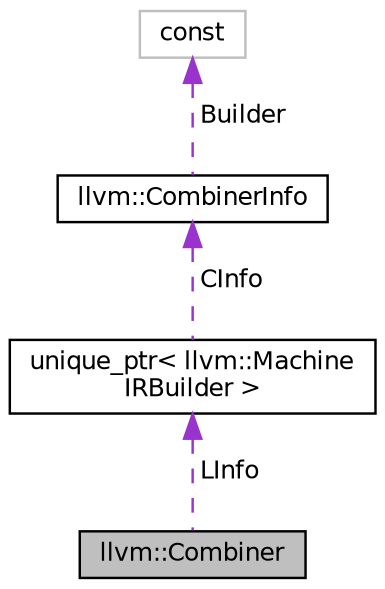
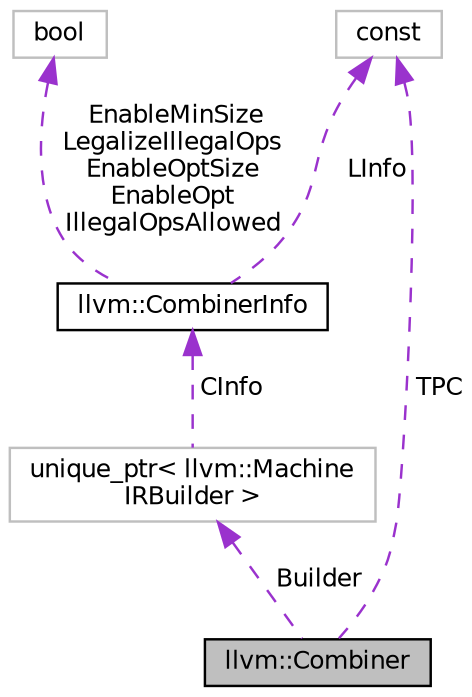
none -> (60, 34)
(239, 117) -> (374, 171)
none -> (408, 368)
(193, 377) -> (193, 485)
(227, 472) -> (315, 580)
